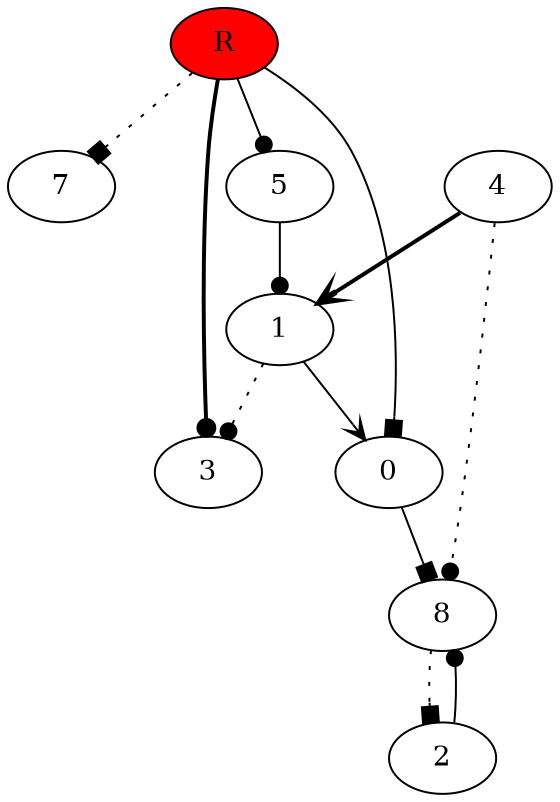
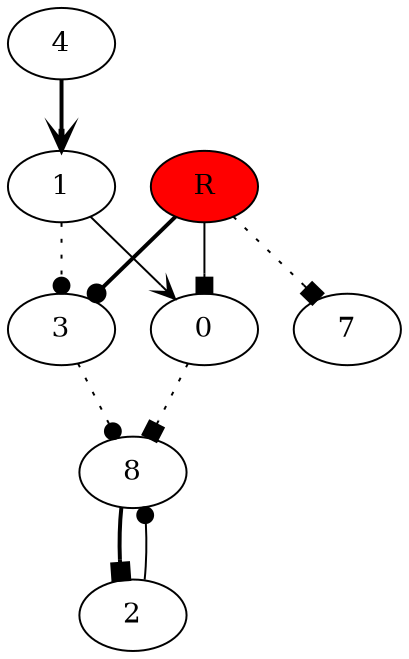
(280, 187) -> none
(476, 394) -> (94, 394)
(412, 534) -> (173, 392)
(429, 676) -> (120, 534)
